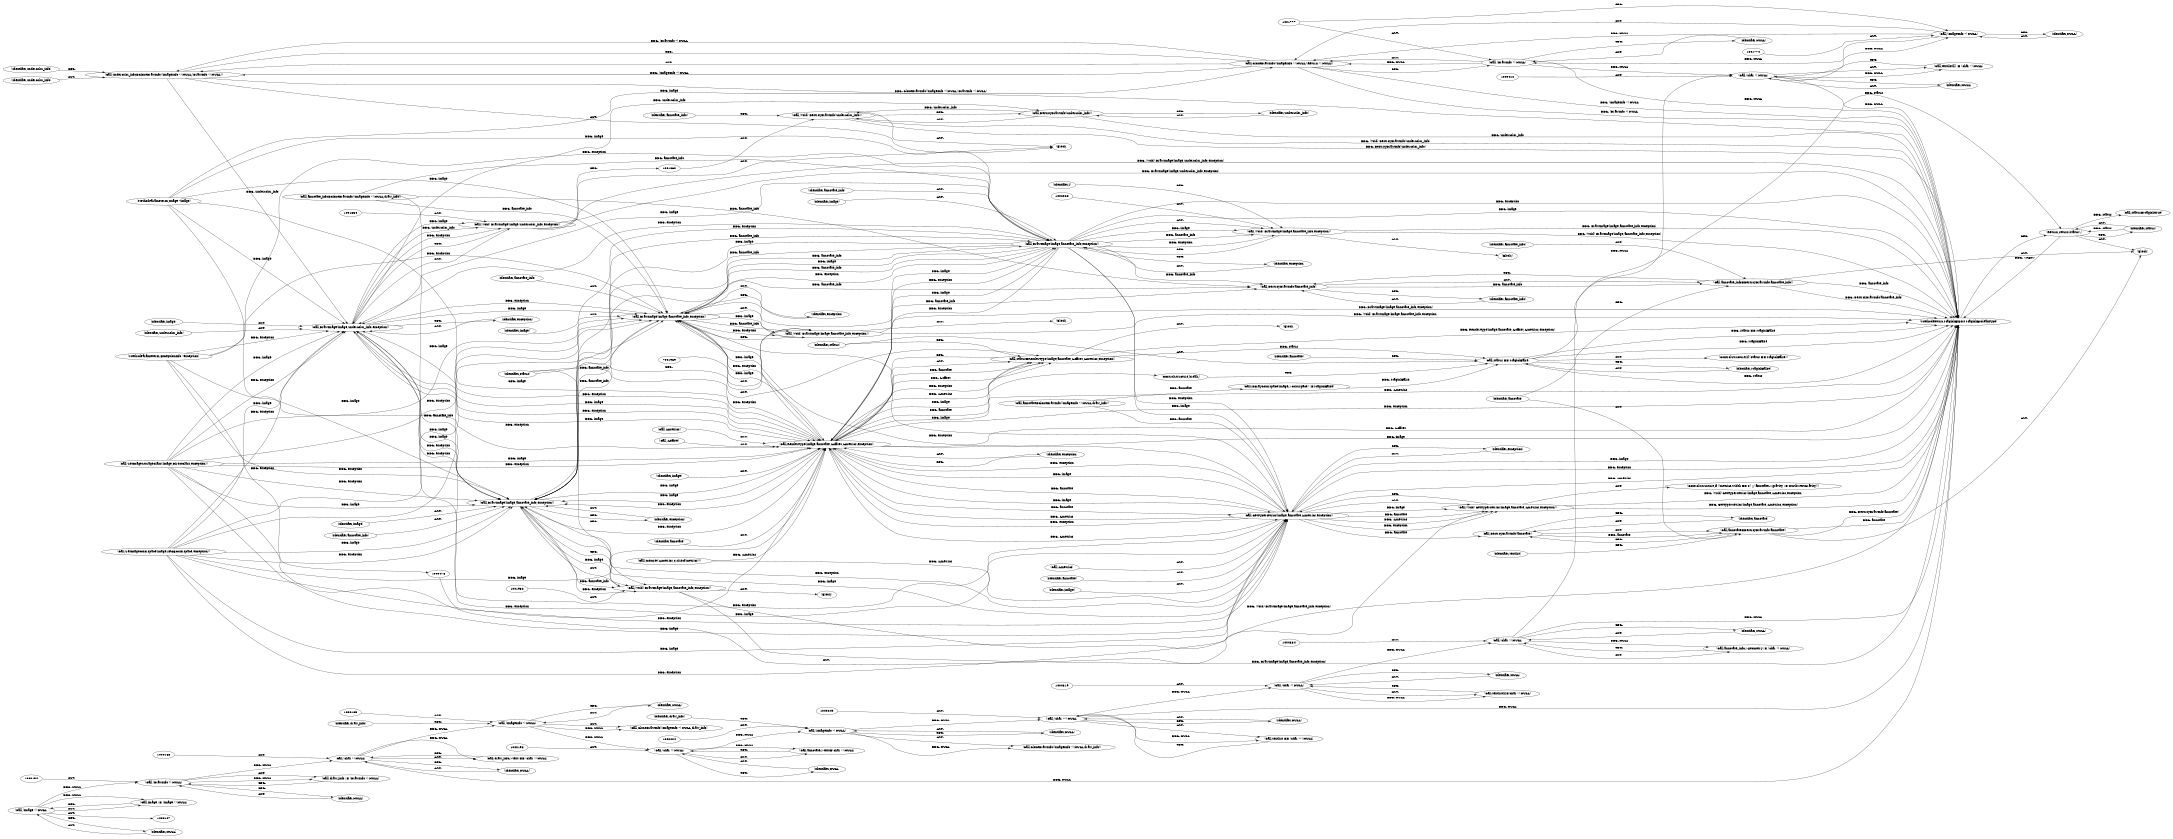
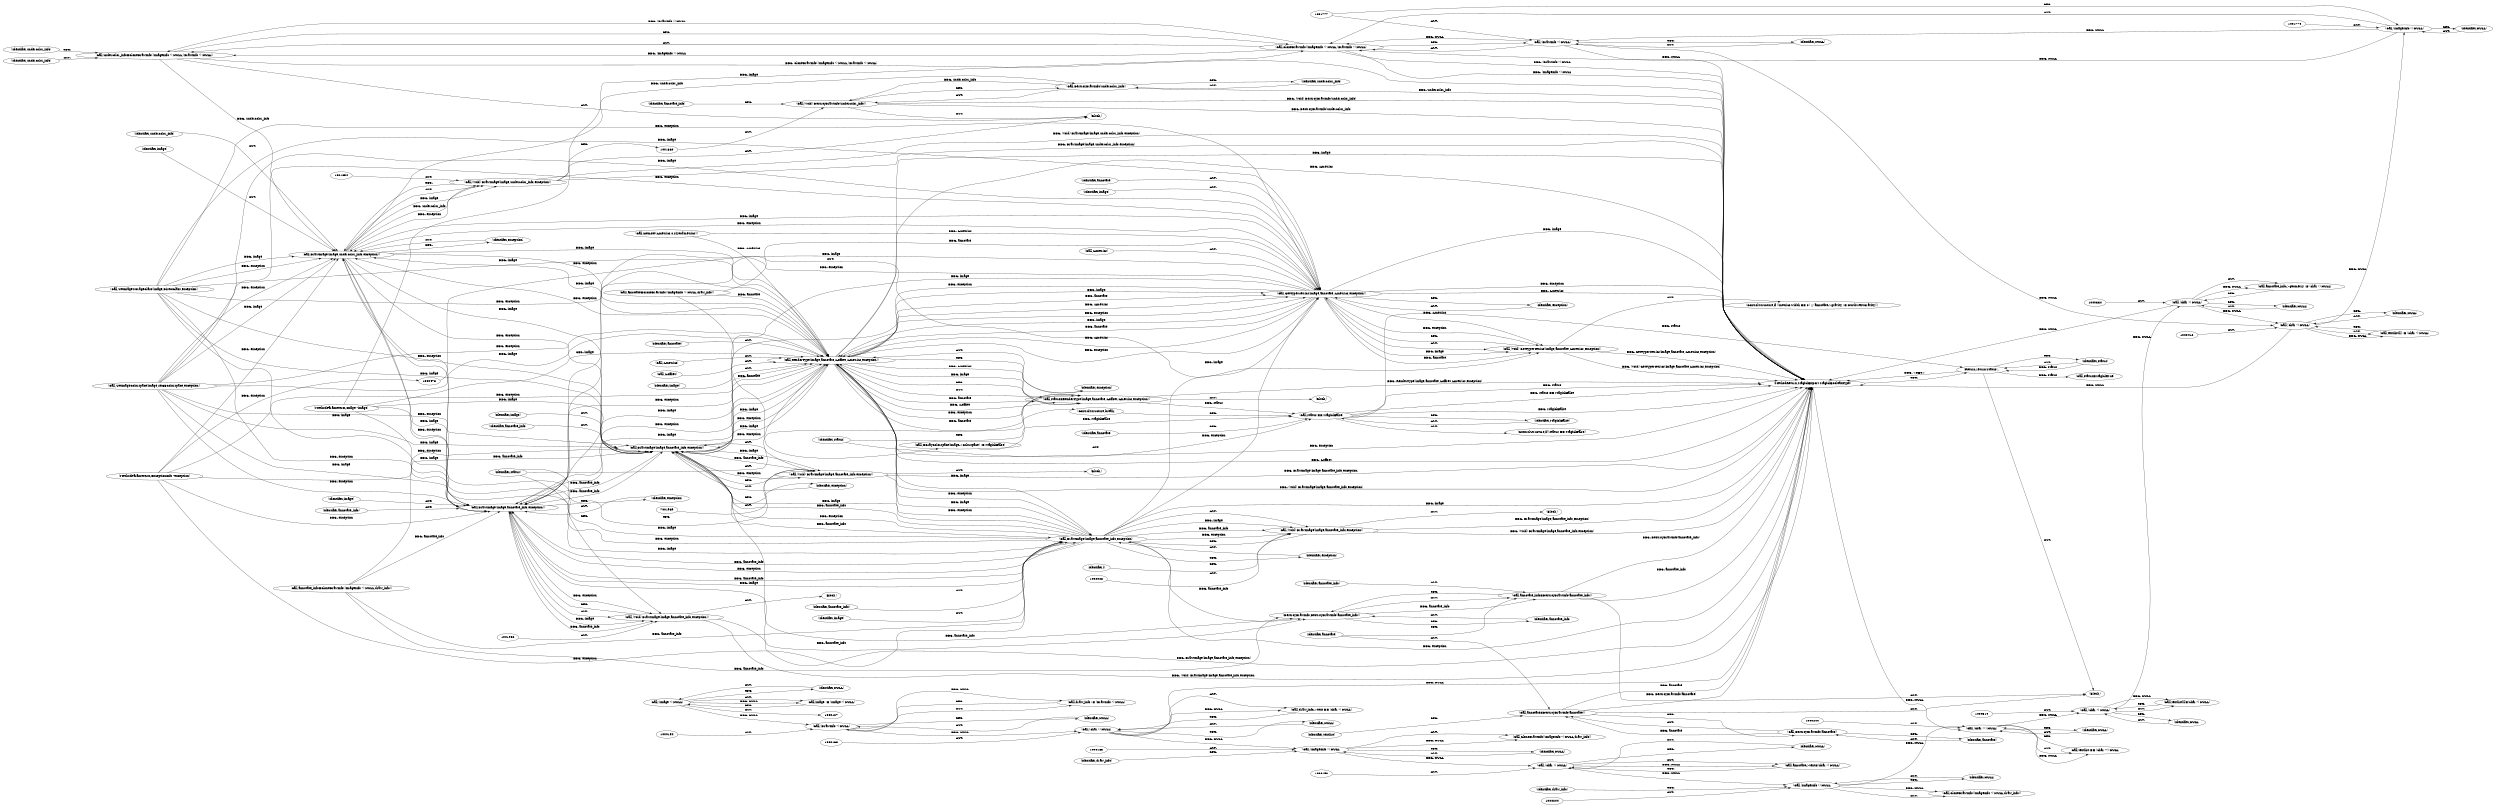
(1289, 64) -> (1322, 47)
(256, 264) -> none
(1289, 287) -> (1322, 616)
none -> (780, 309)
(1388, 538) -> none
(1672, 709) -> (1853, 582)
